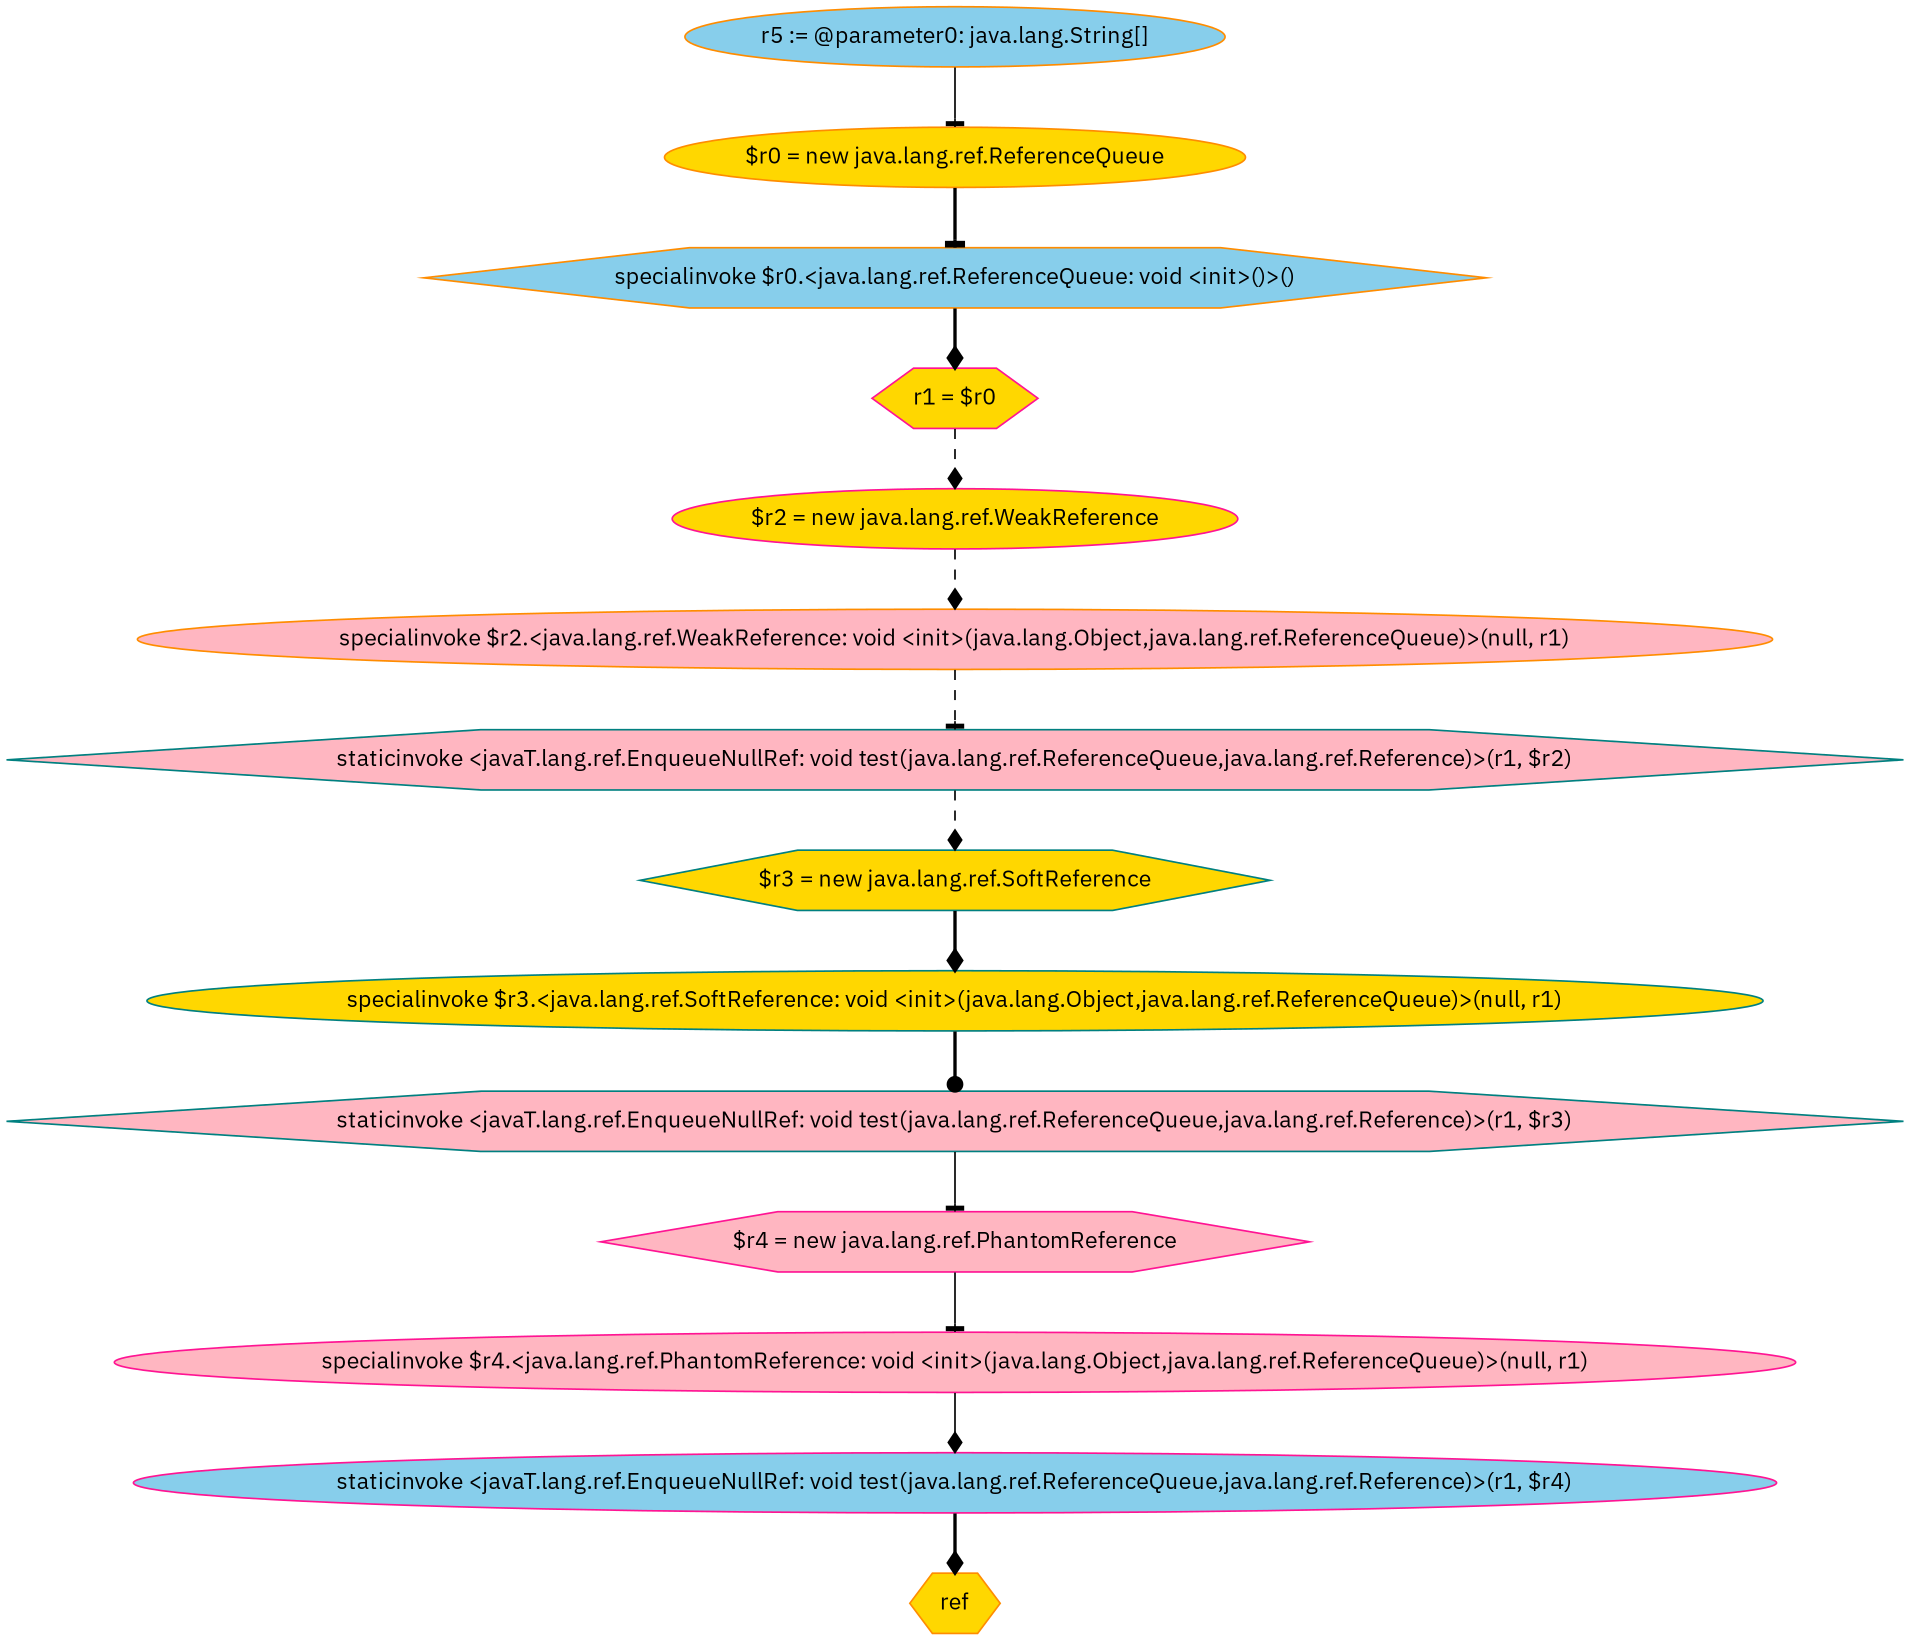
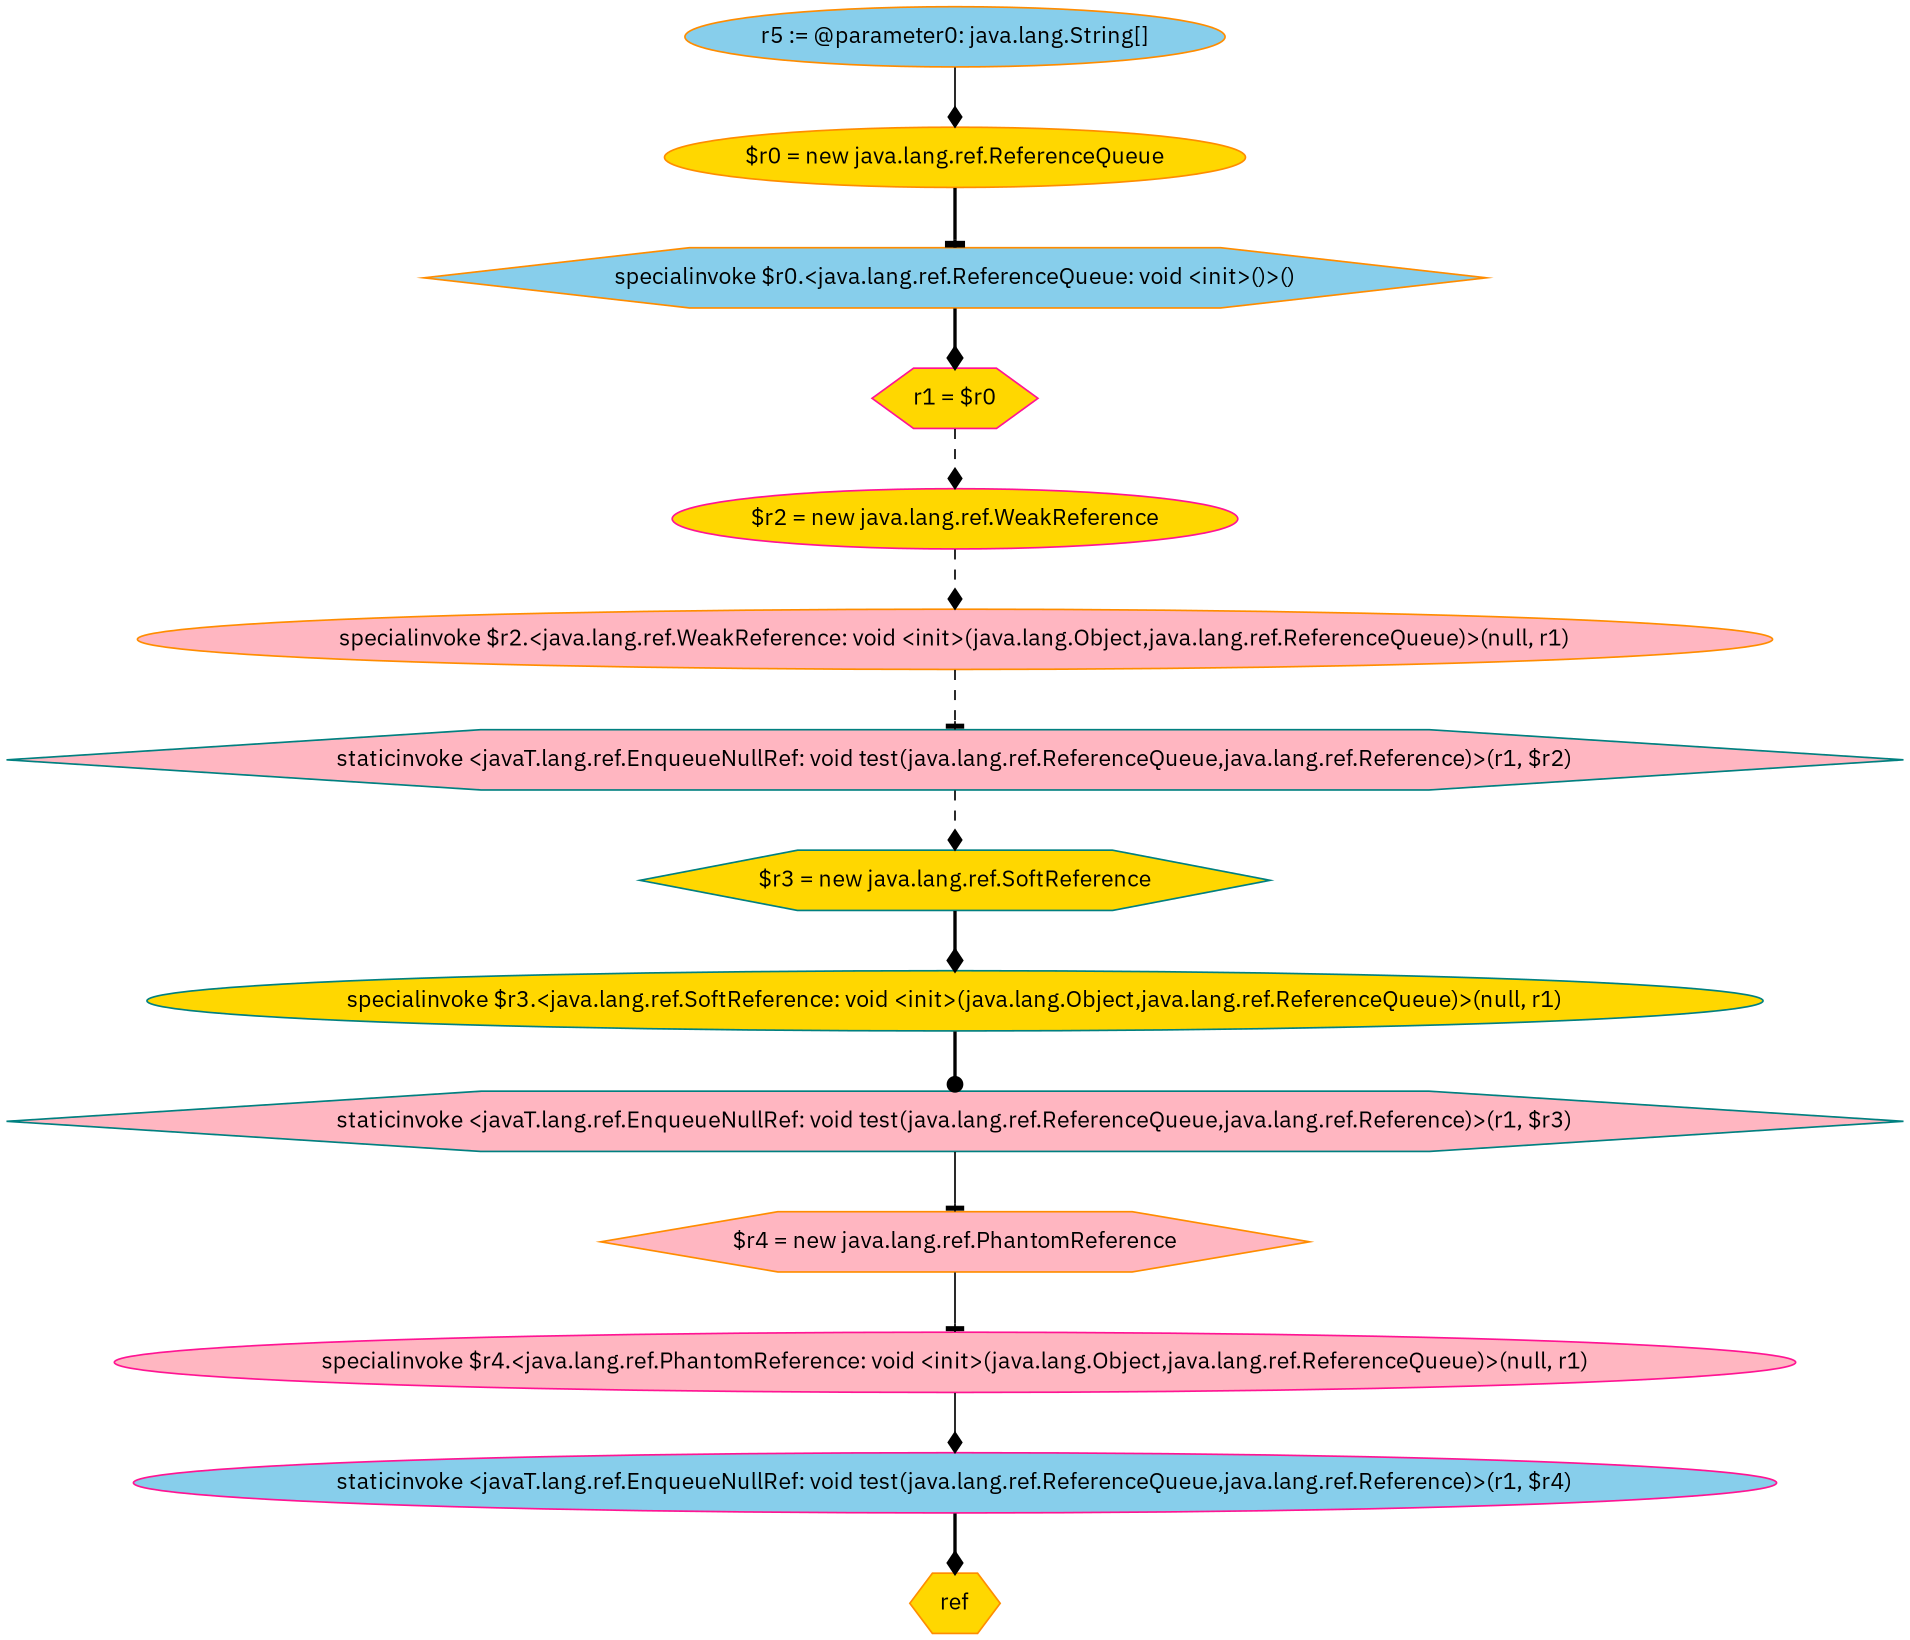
(955, 93) -> (955, 87)
(955, 1242) -> (955, 1242)
